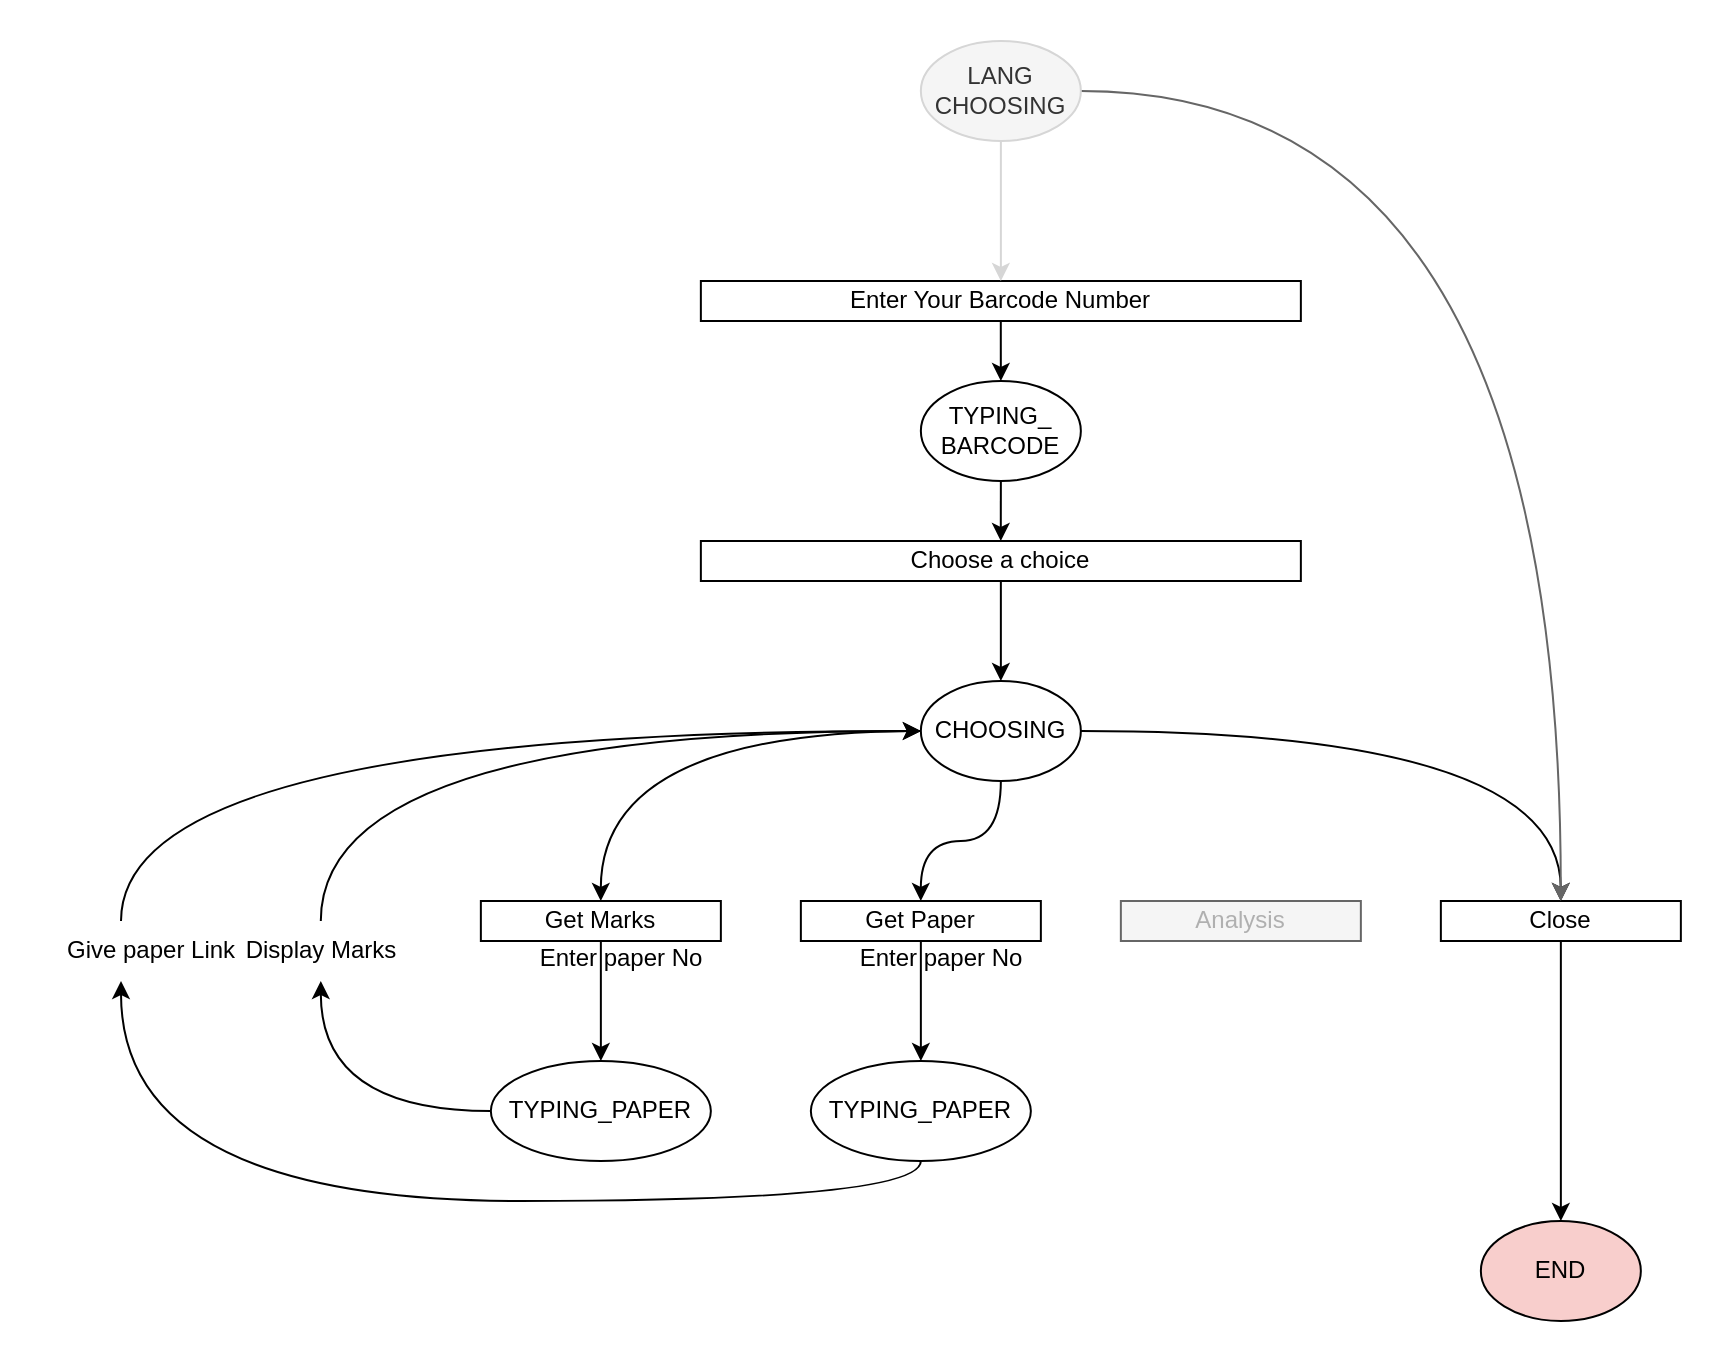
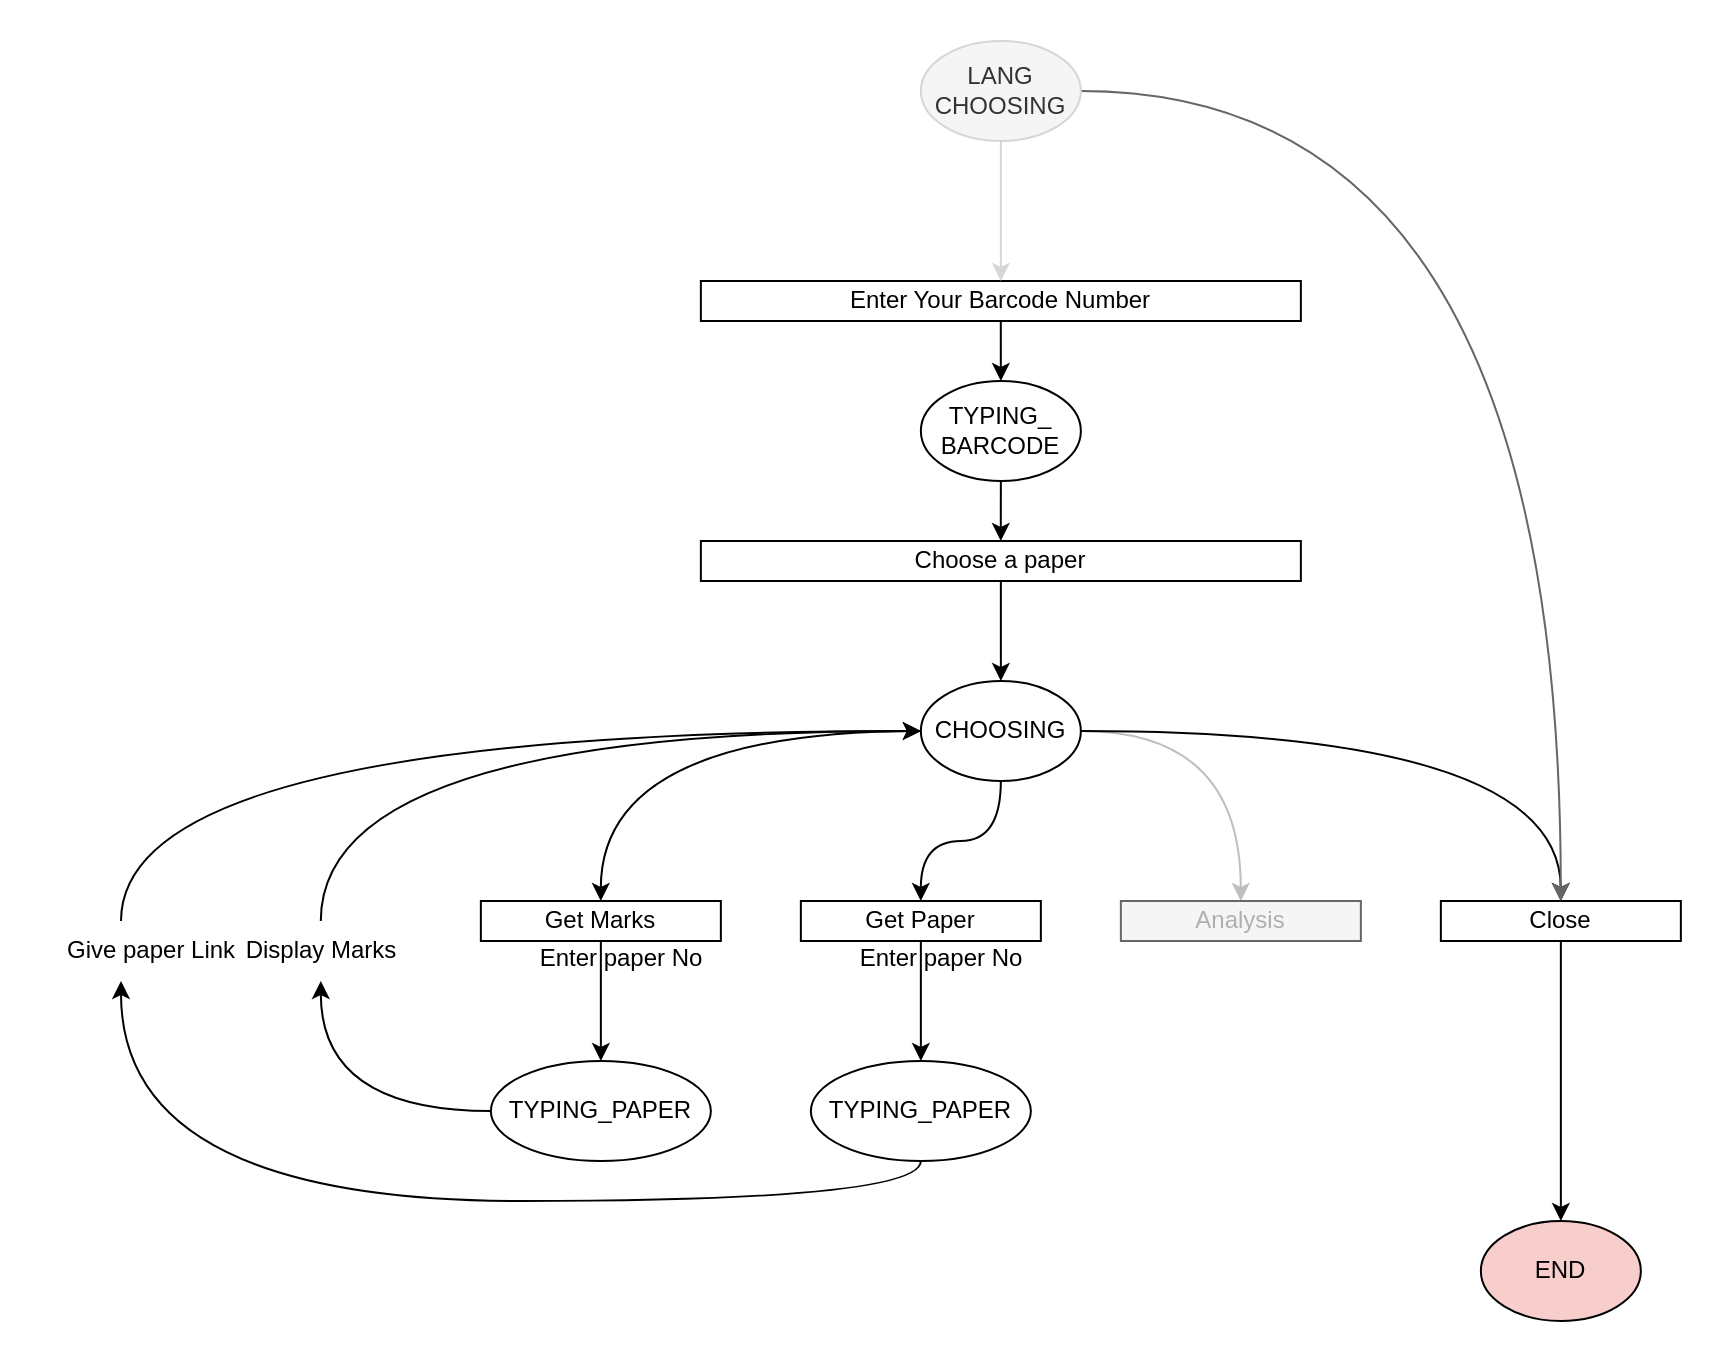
(1001, 561) -> (1001, 561)
none -> (1214, 786)
